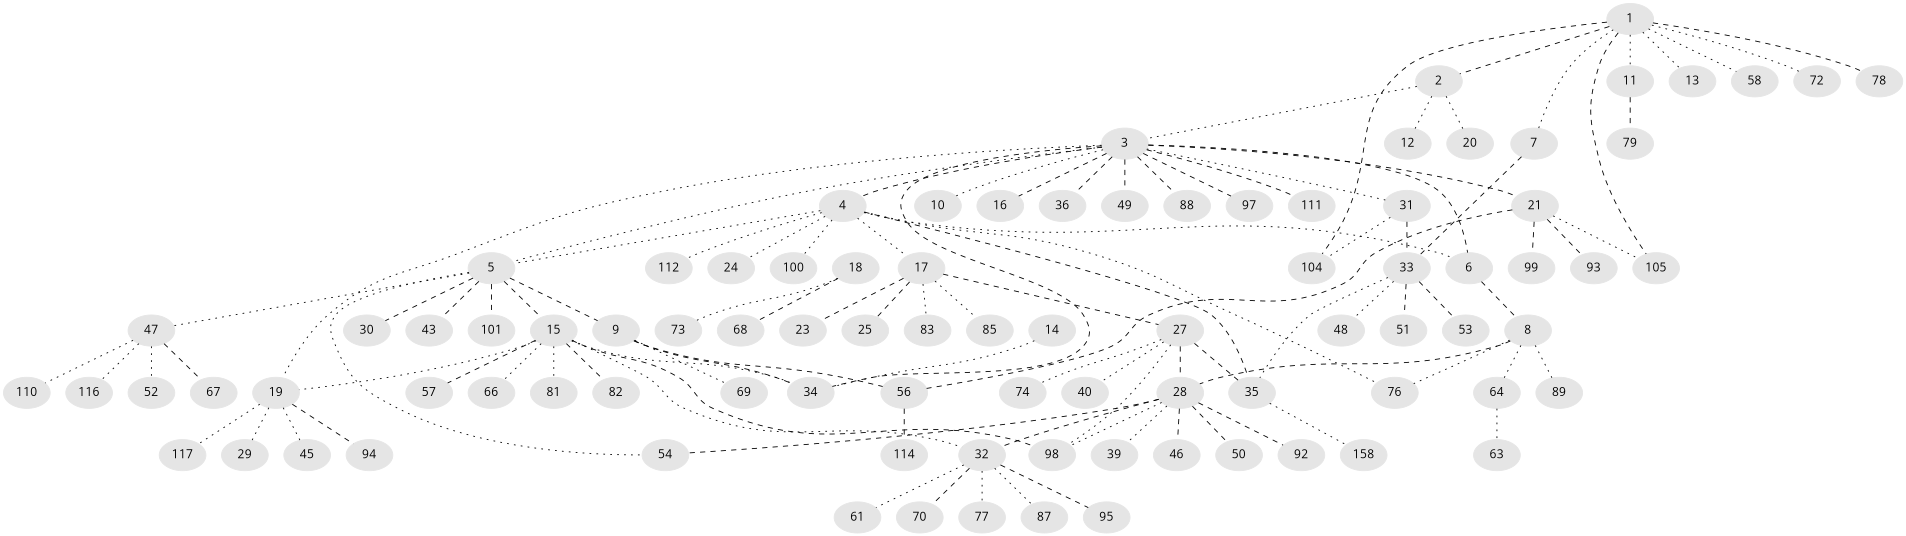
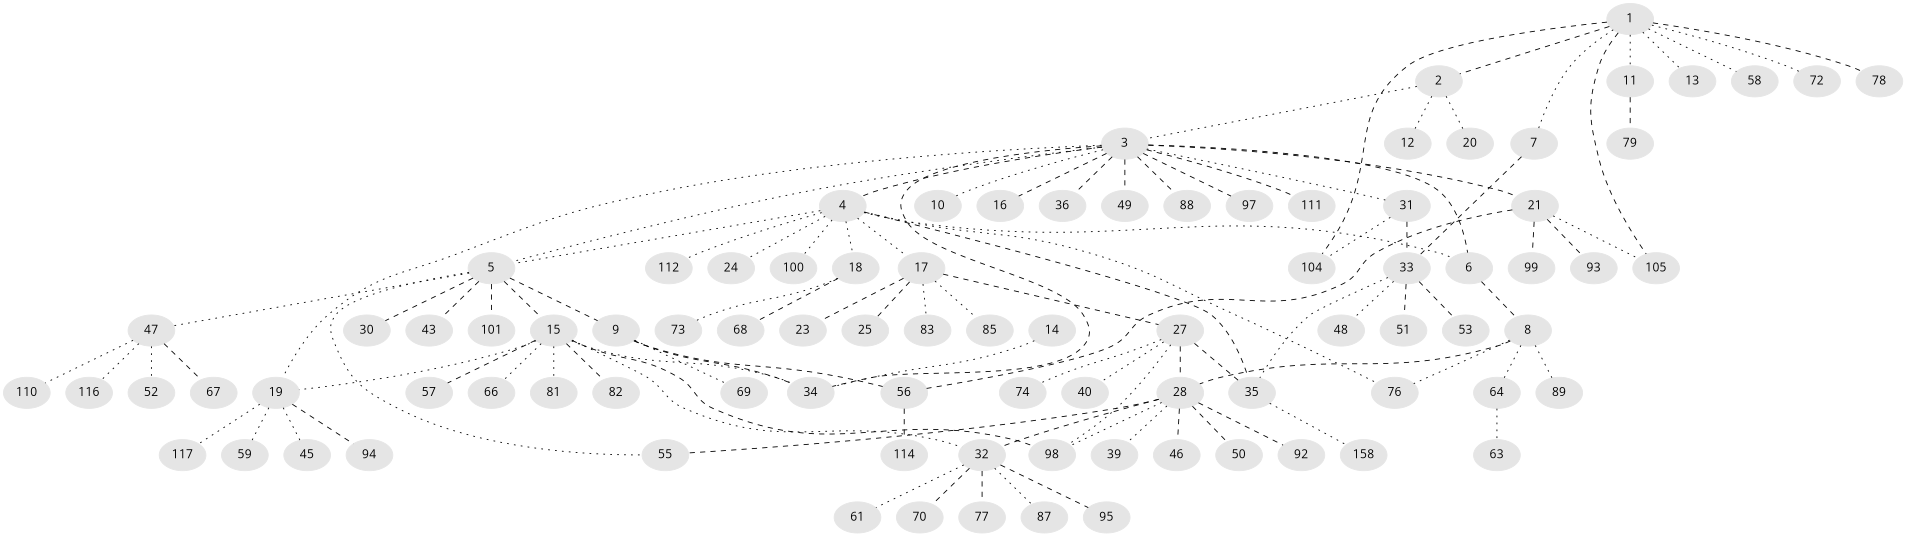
none -> (849, 237)
(245, 455) -> (245, 455)
(665, 455) -> (665, 455)
(982, 486) -> (982, 486)
